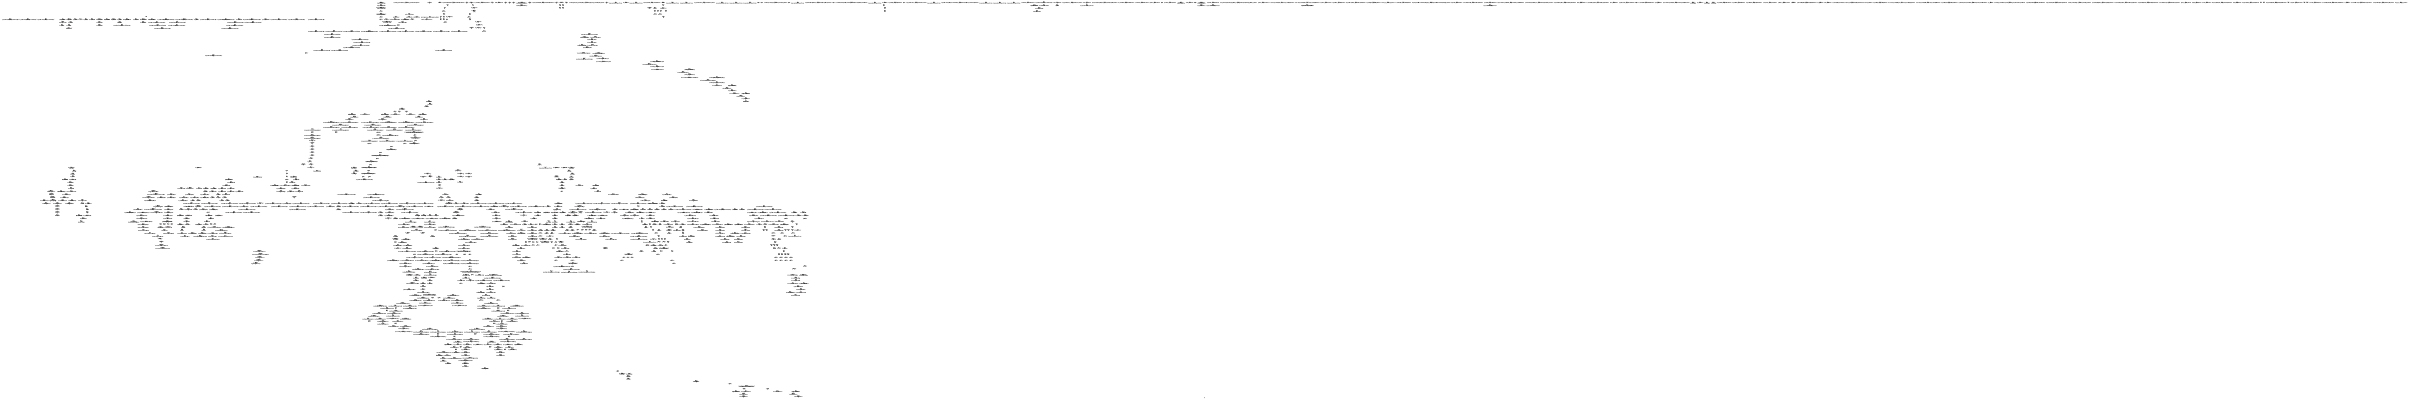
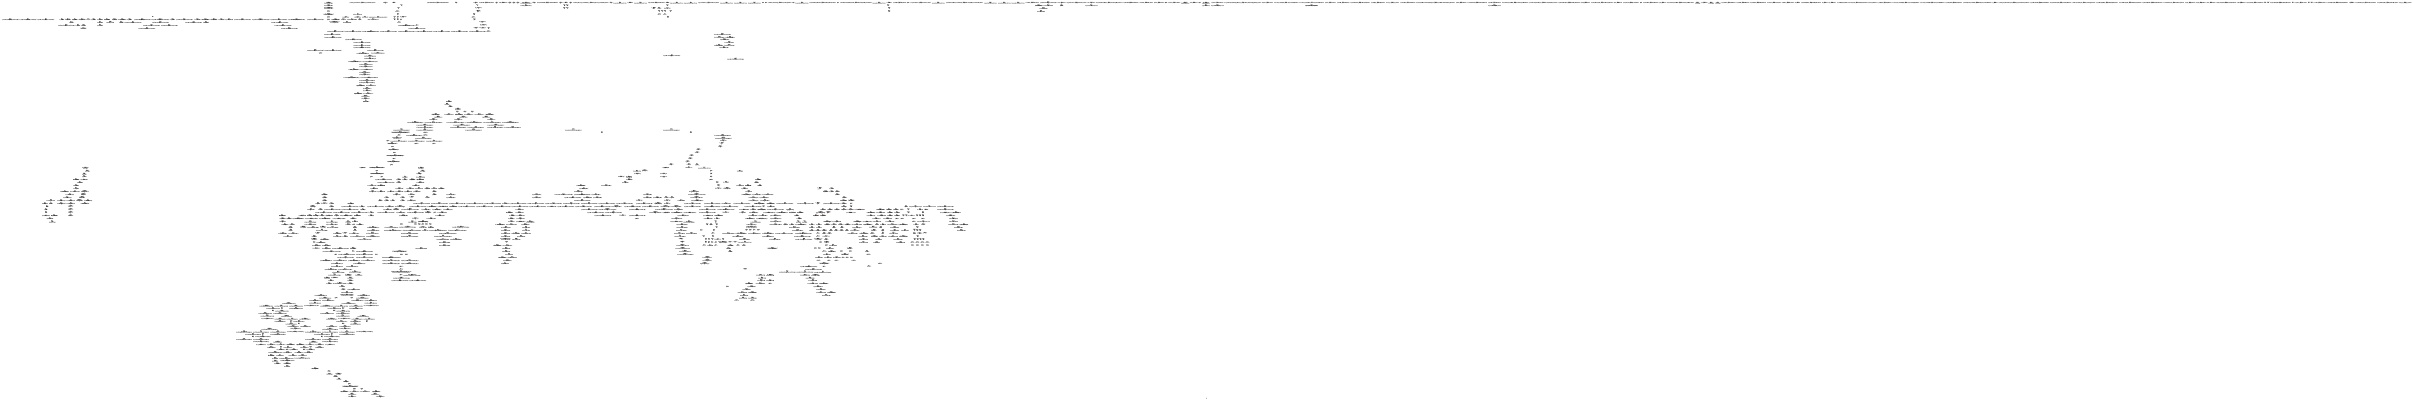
none -> (851, 206)
